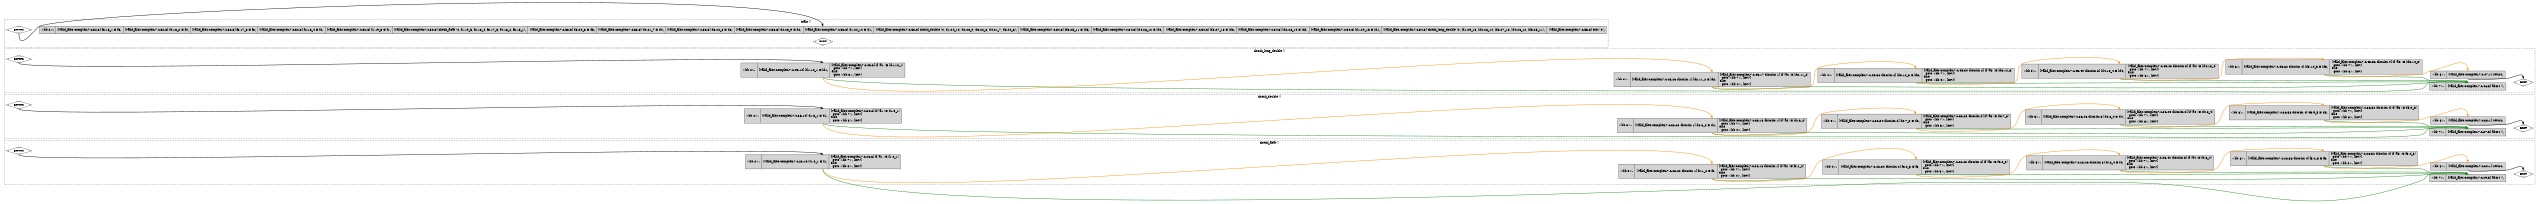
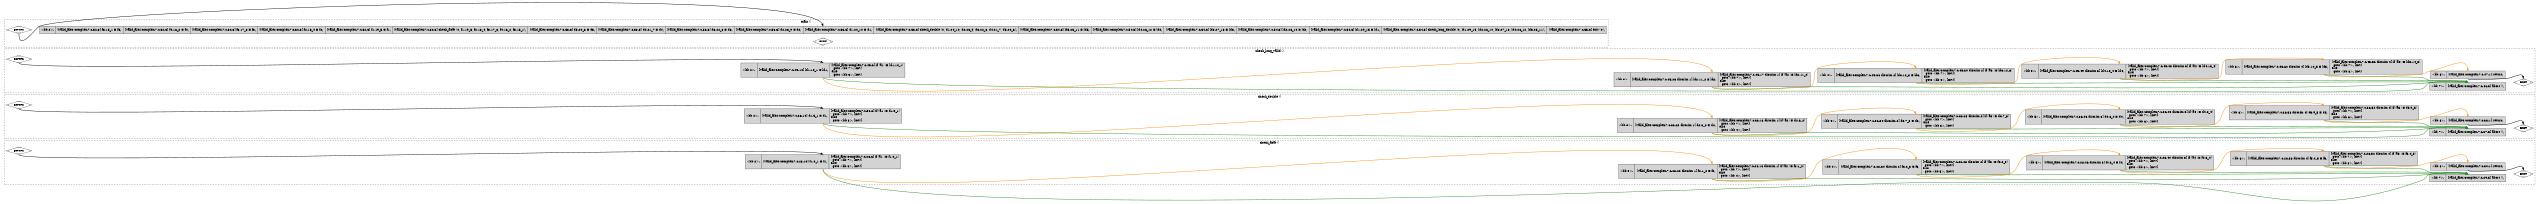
(1270, 51) -> (1270, 51)
